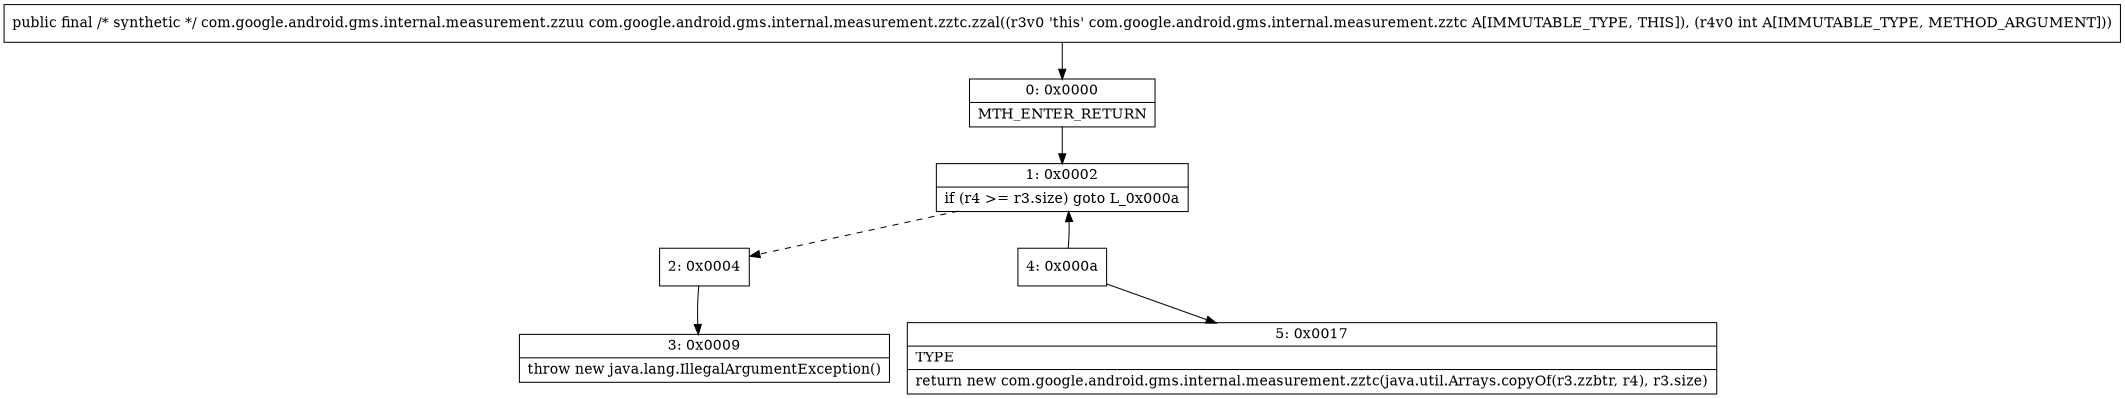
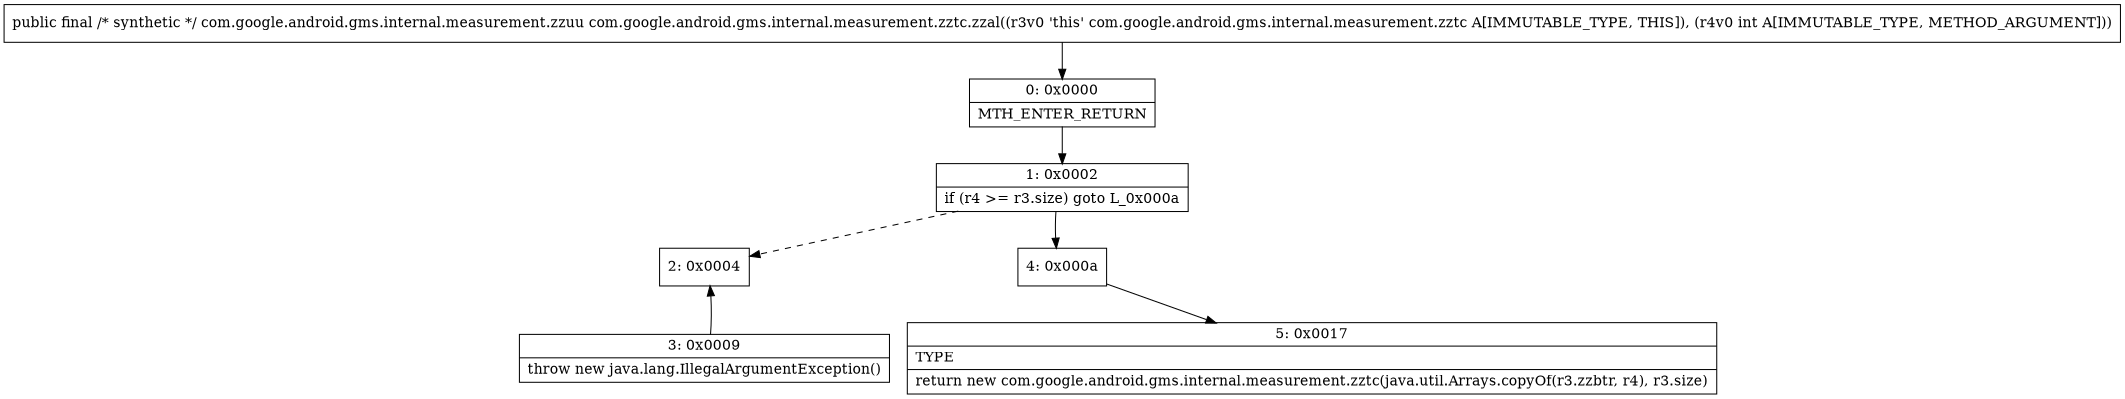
(1069, 235) -> (1055, 225)
(698, 305) -> (711, 315)
